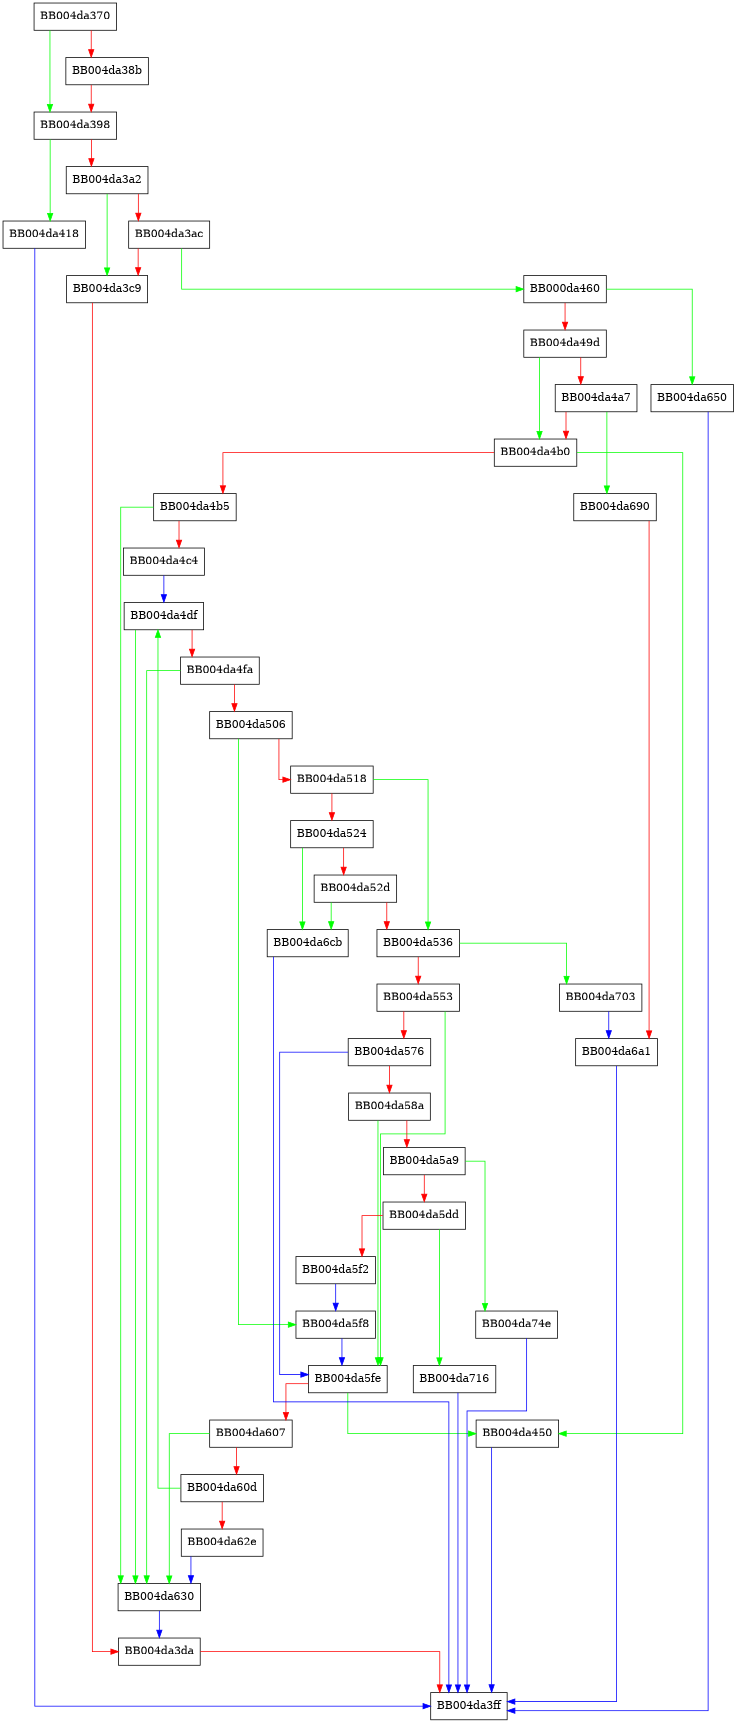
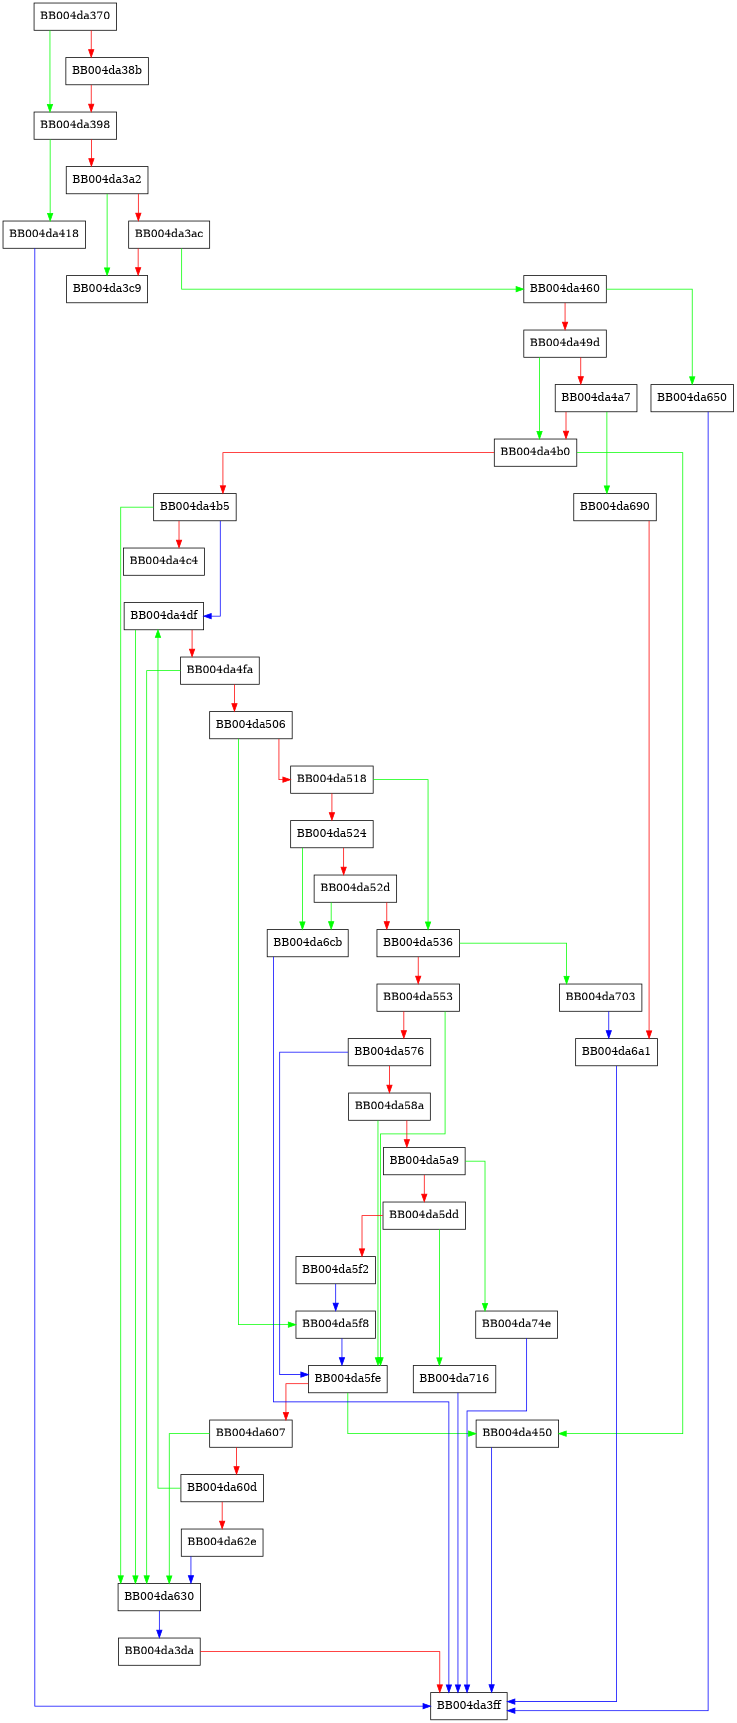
(565, 289) -> (565, 289)
(164, 585) -> (220, 573)
(92, 987) -> none
